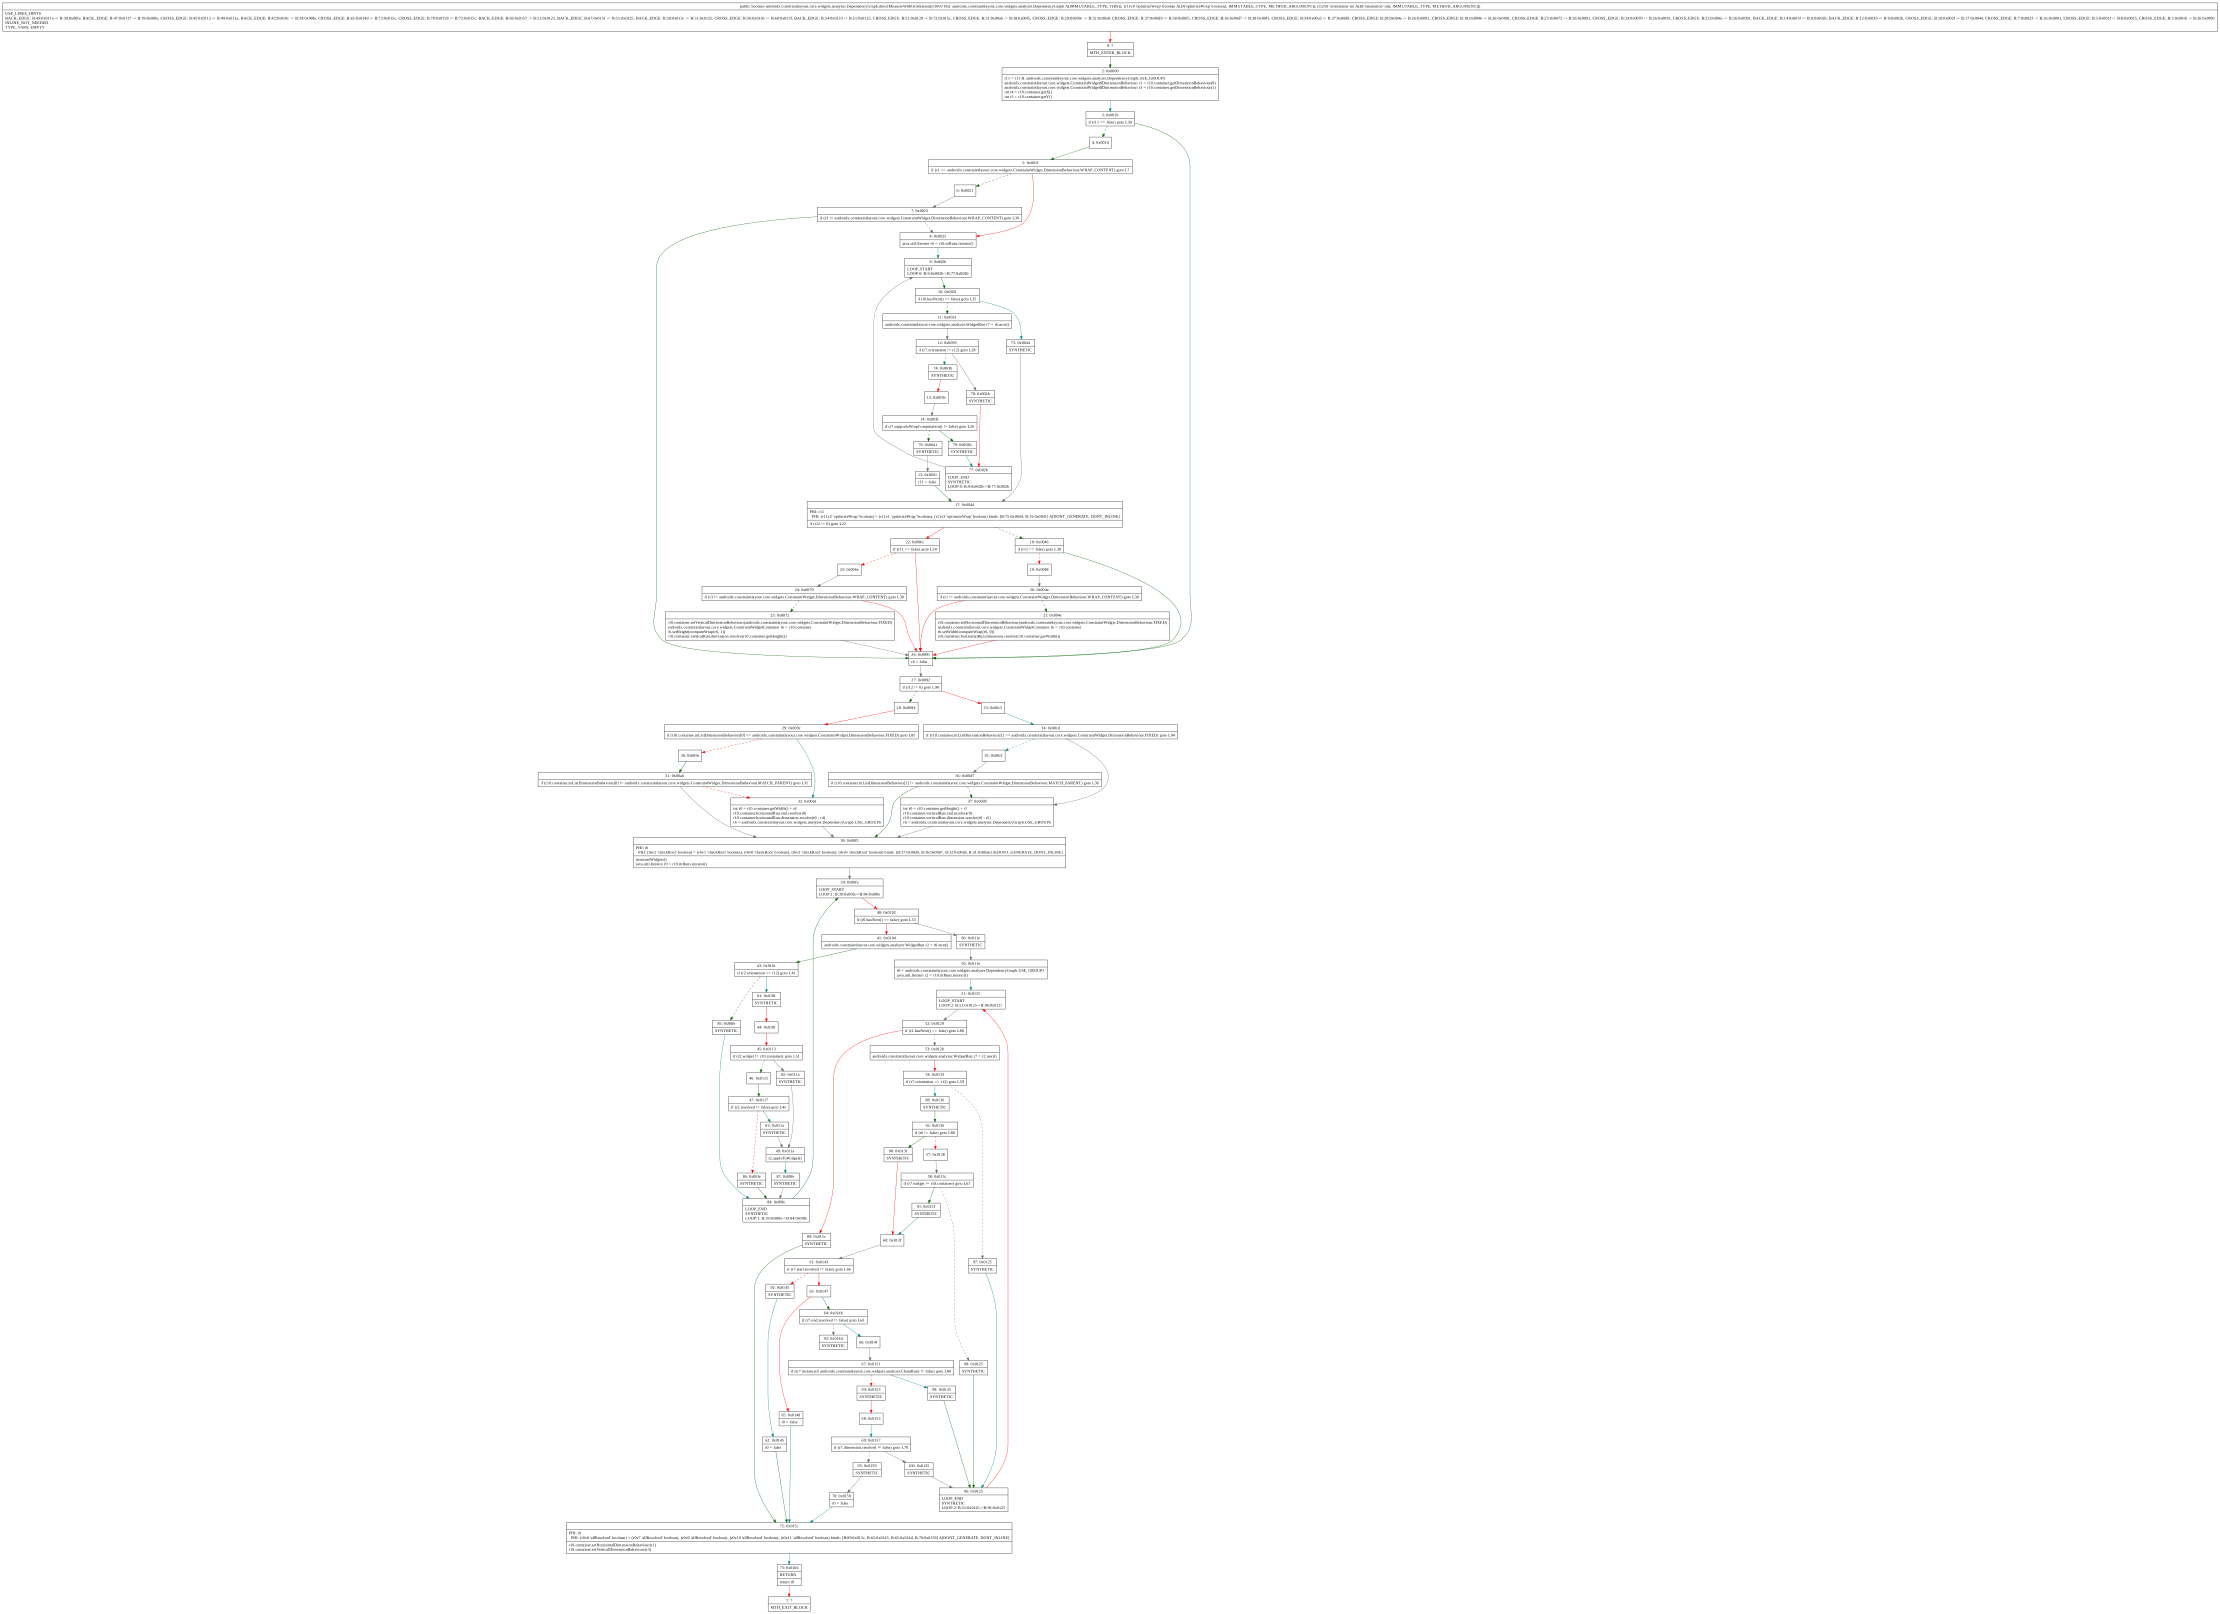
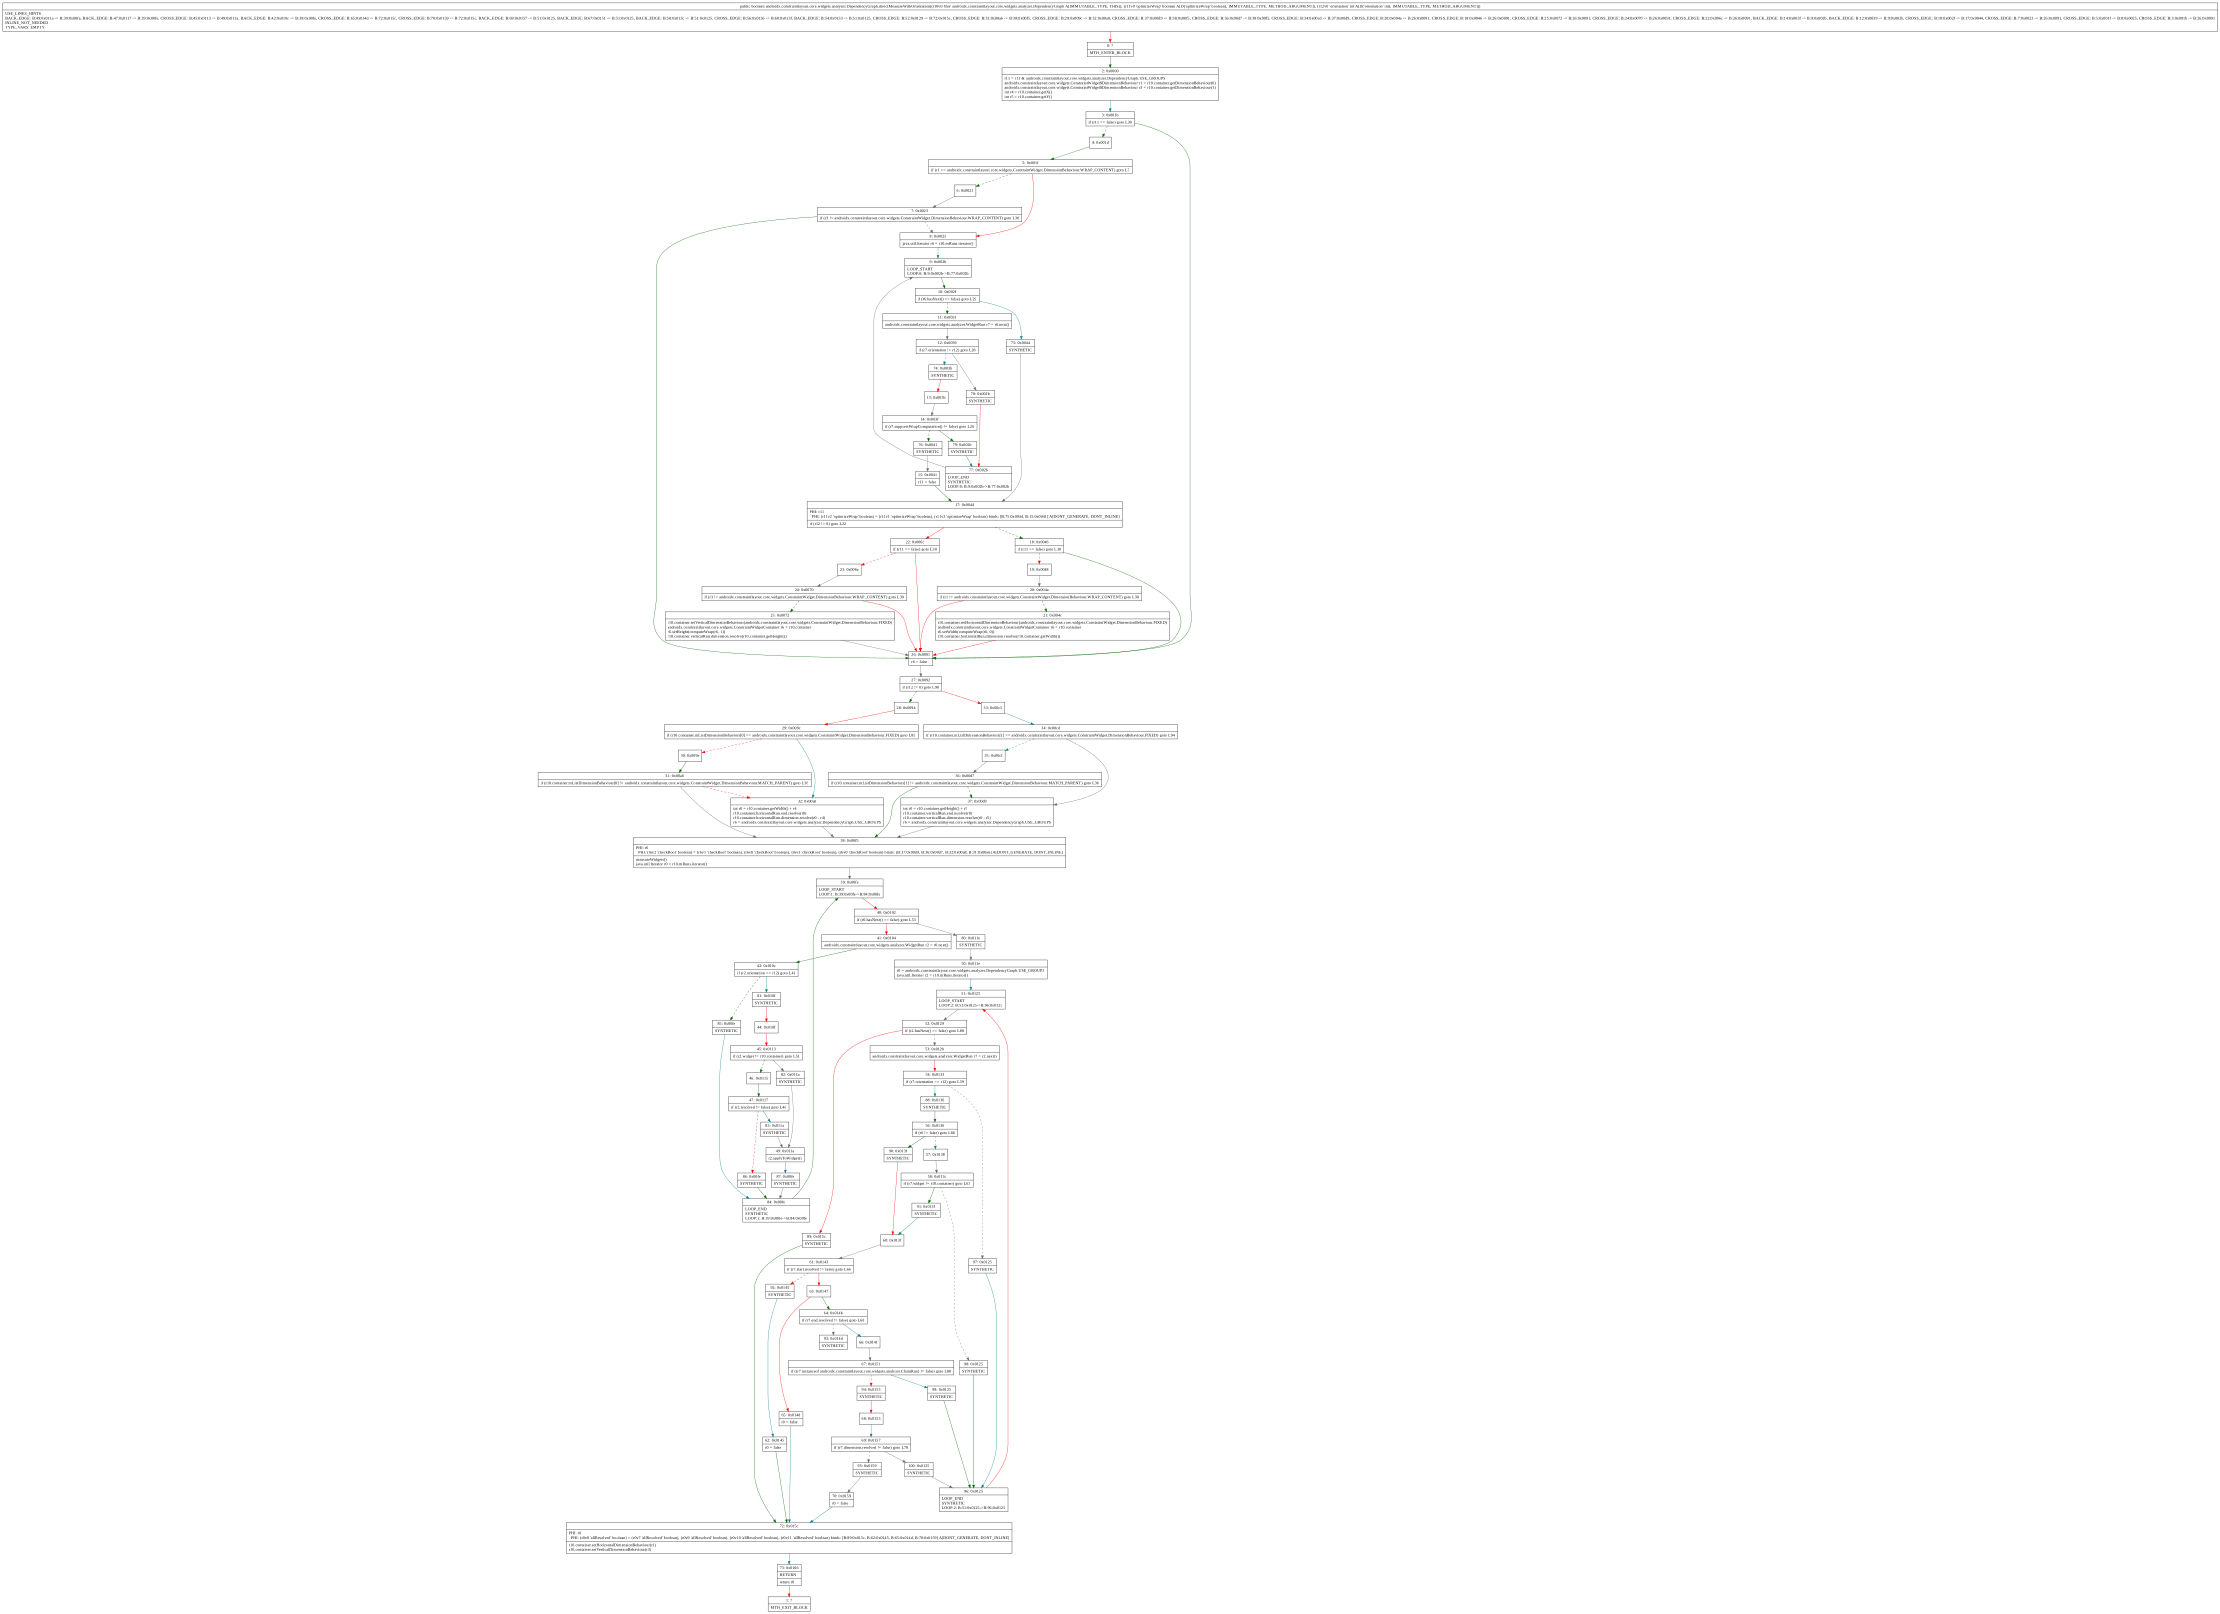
(935, 1141) -> (935, 1141)
